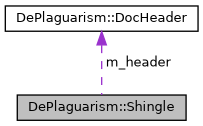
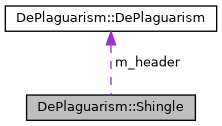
(102, 19) -> (111, 19)
